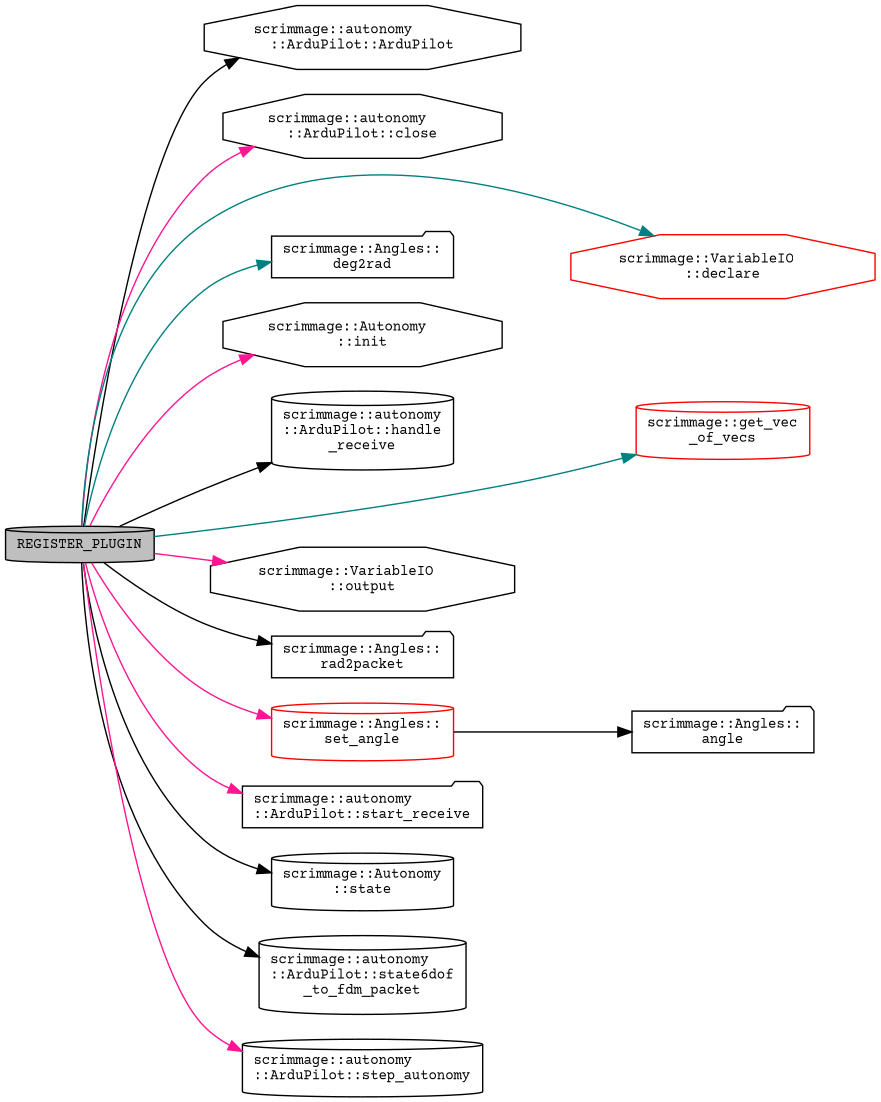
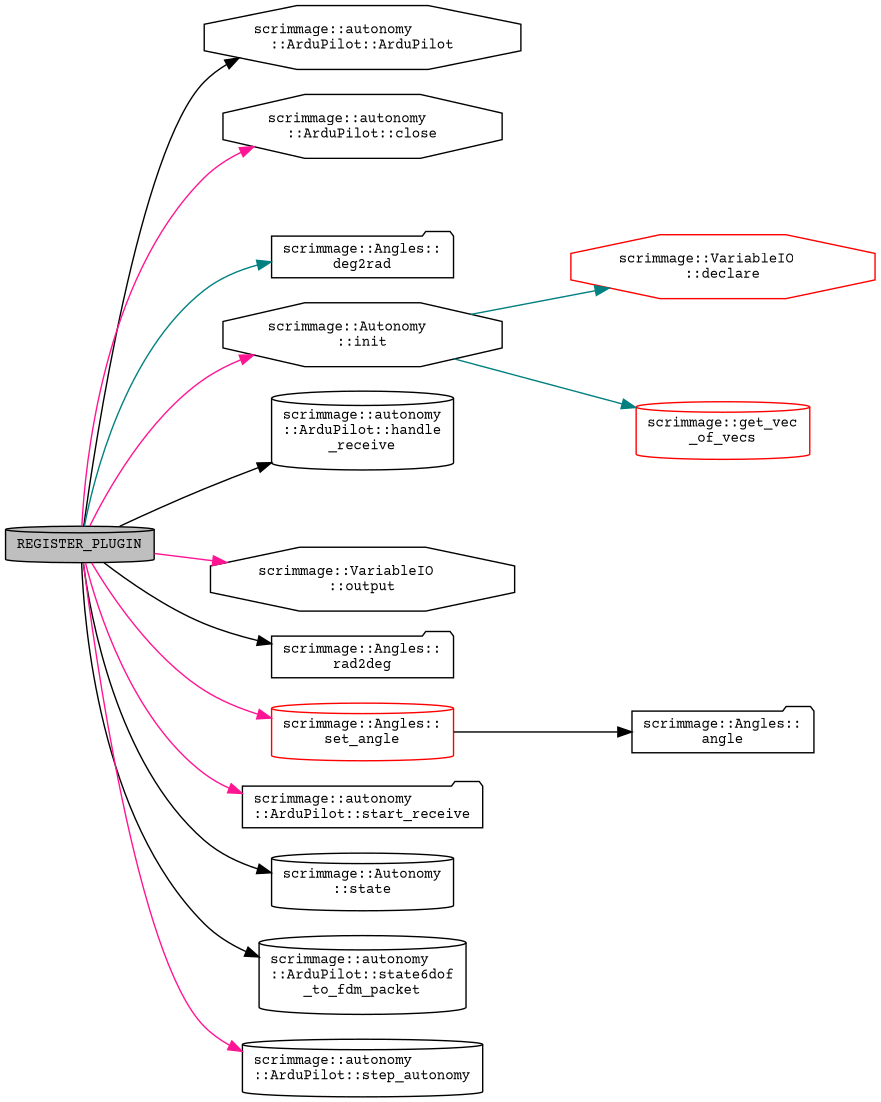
(255, 197) -> (533, 303)
(390, 505) -> (538, 381)
(363, 657) -> (363, 657)
